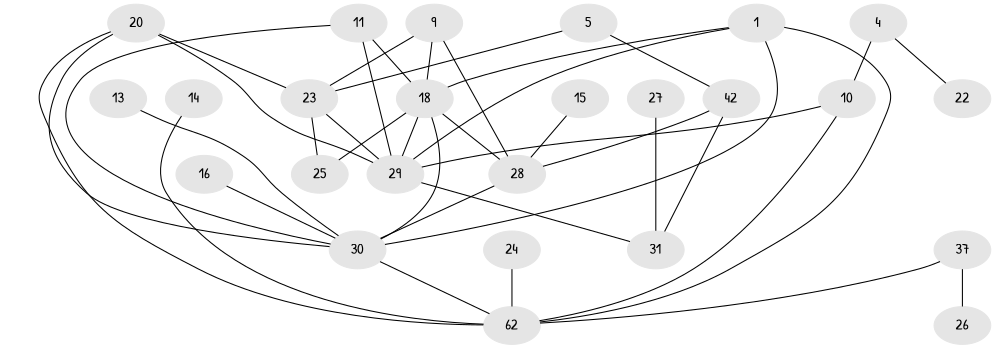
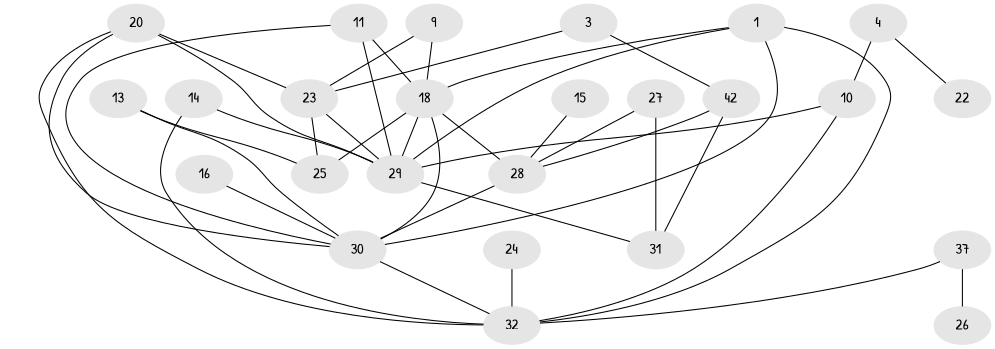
(589, 23) -> (589, 23)
(476, 99) -> (594, 133)
none -> (283, 132)
none -> (230, 141)
(512, 325) -> (512, 325)
